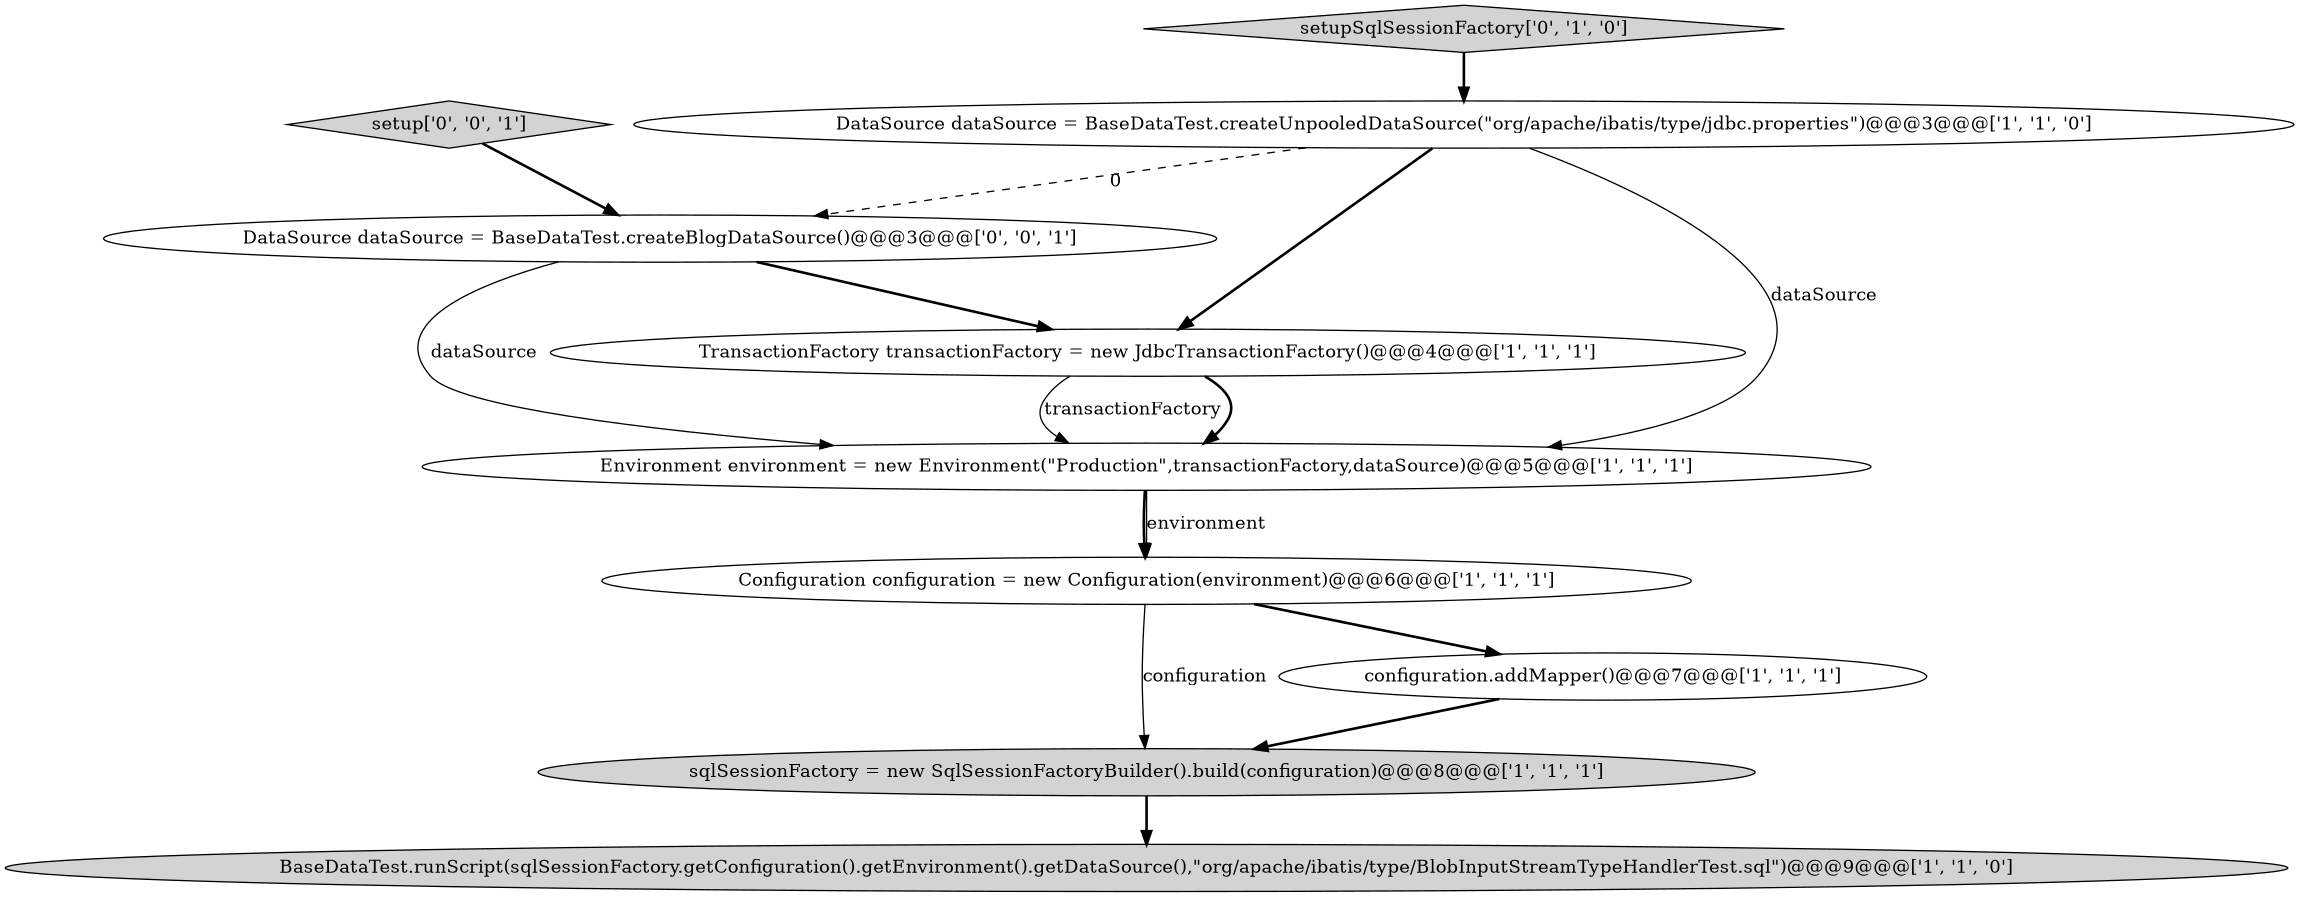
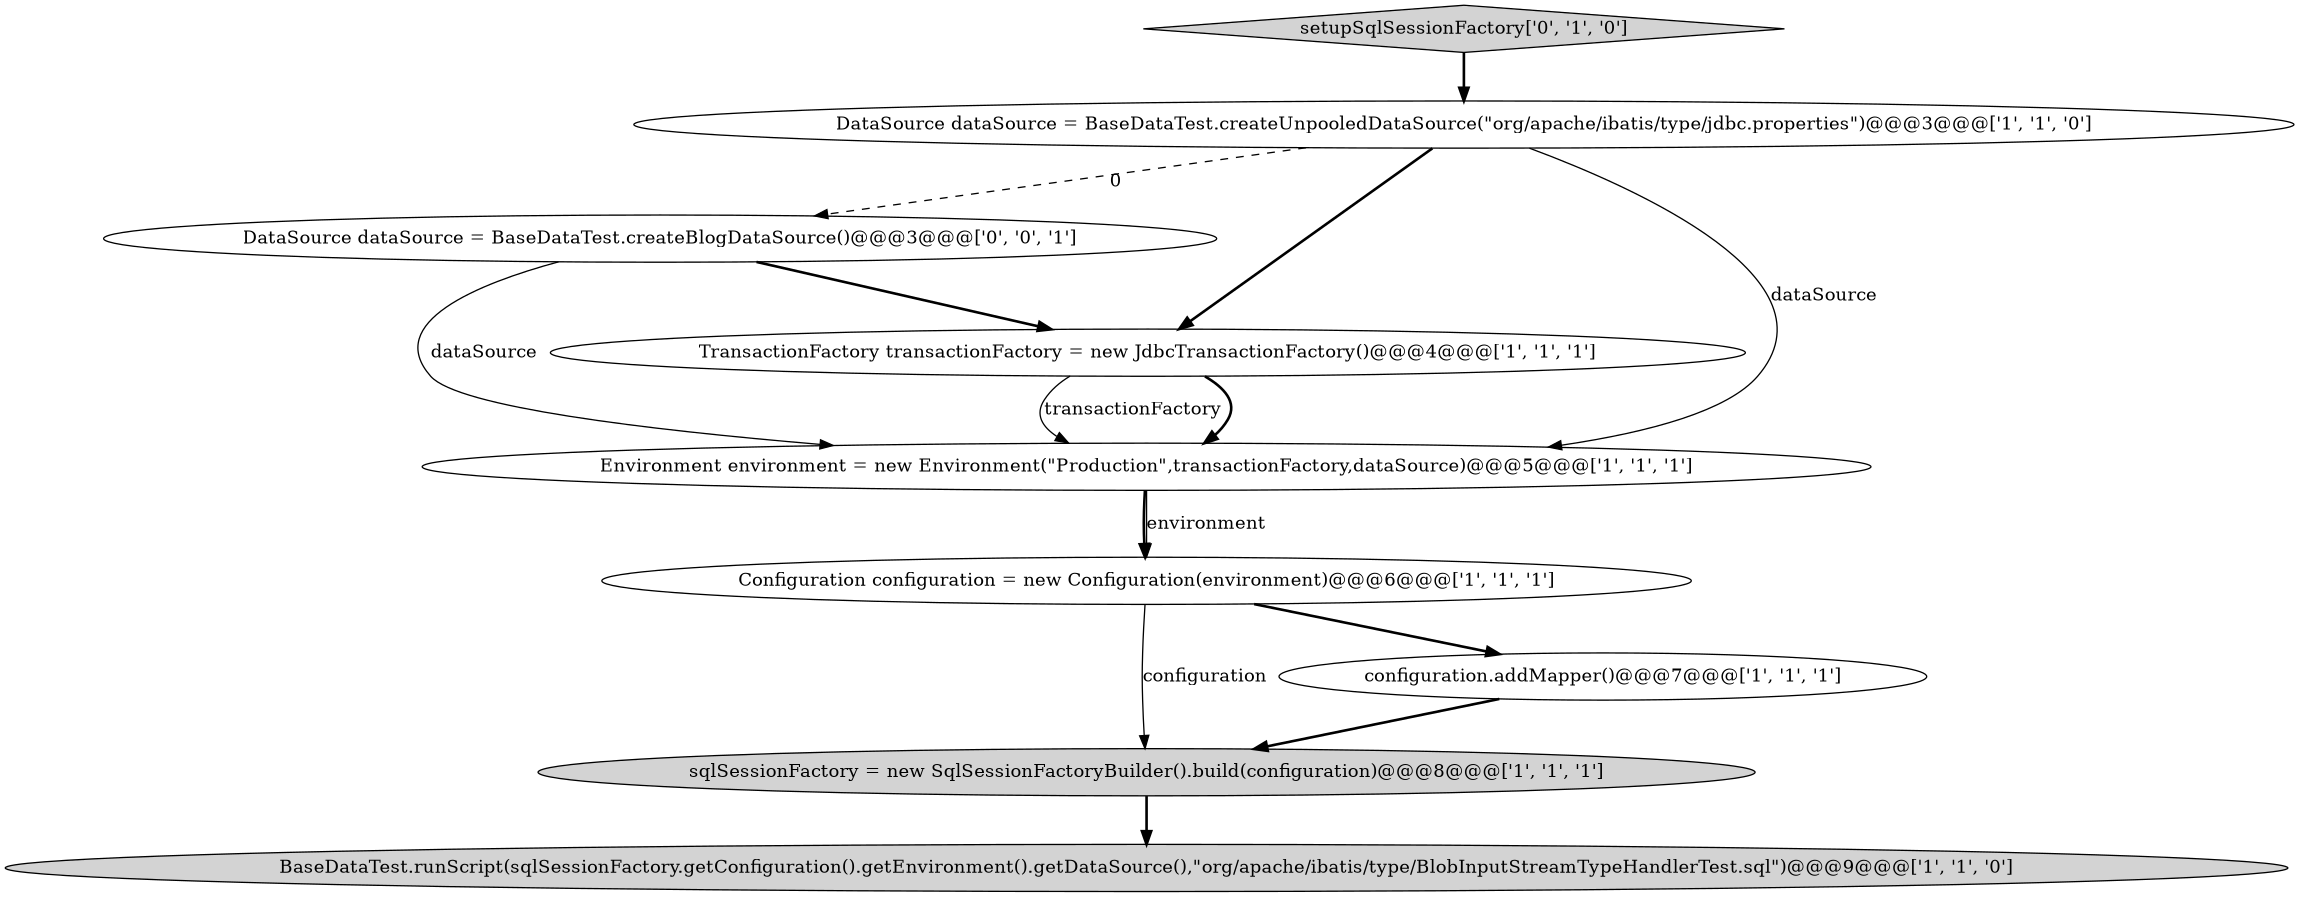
(449, 125) -> none
